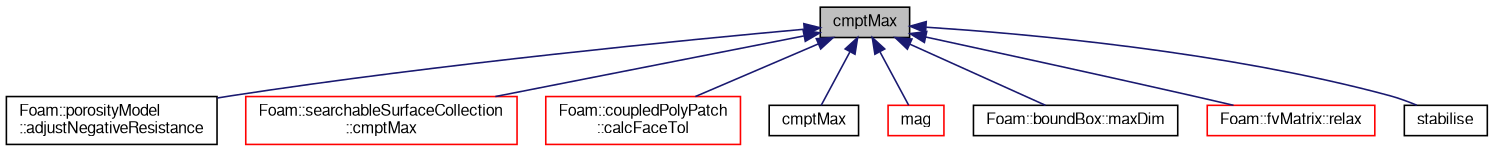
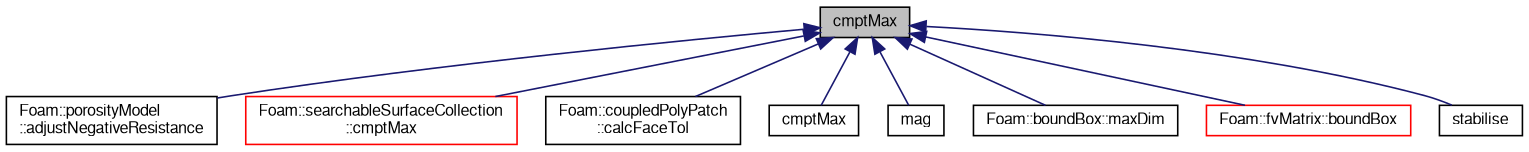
(643, 120) -> (643, 120)
(916, 120) -> (916, 120)
(1291, 120) -> (1309, 120)
